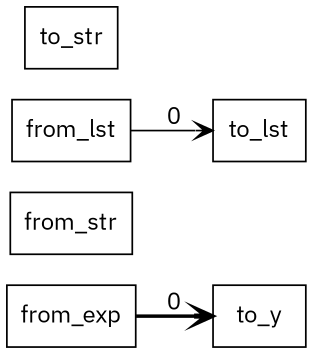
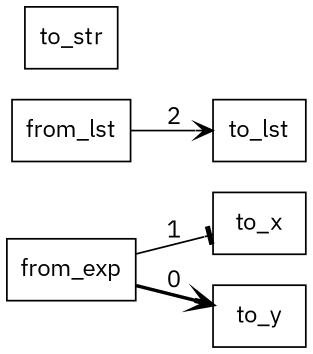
(174, 118) -> (174, 118)
(71, 223) -> none
none -> (259, 223)
